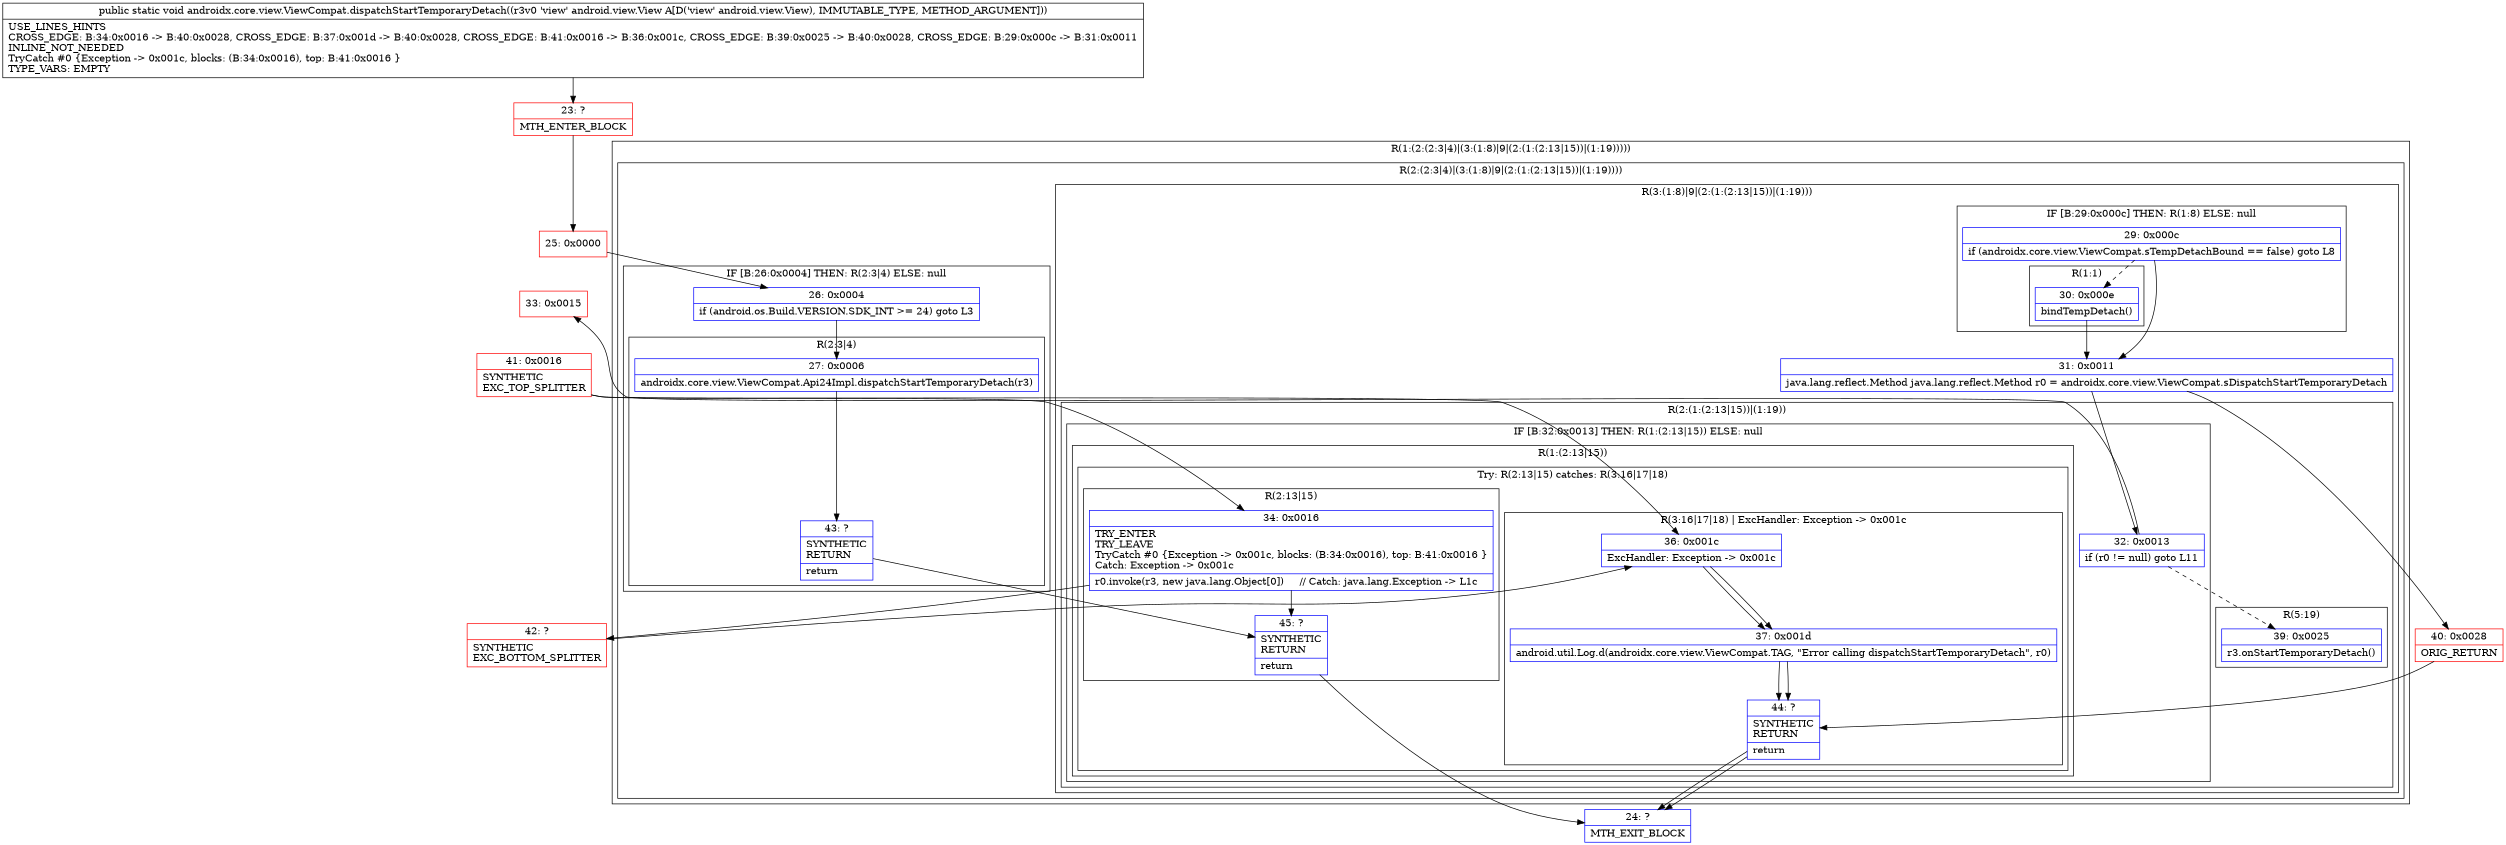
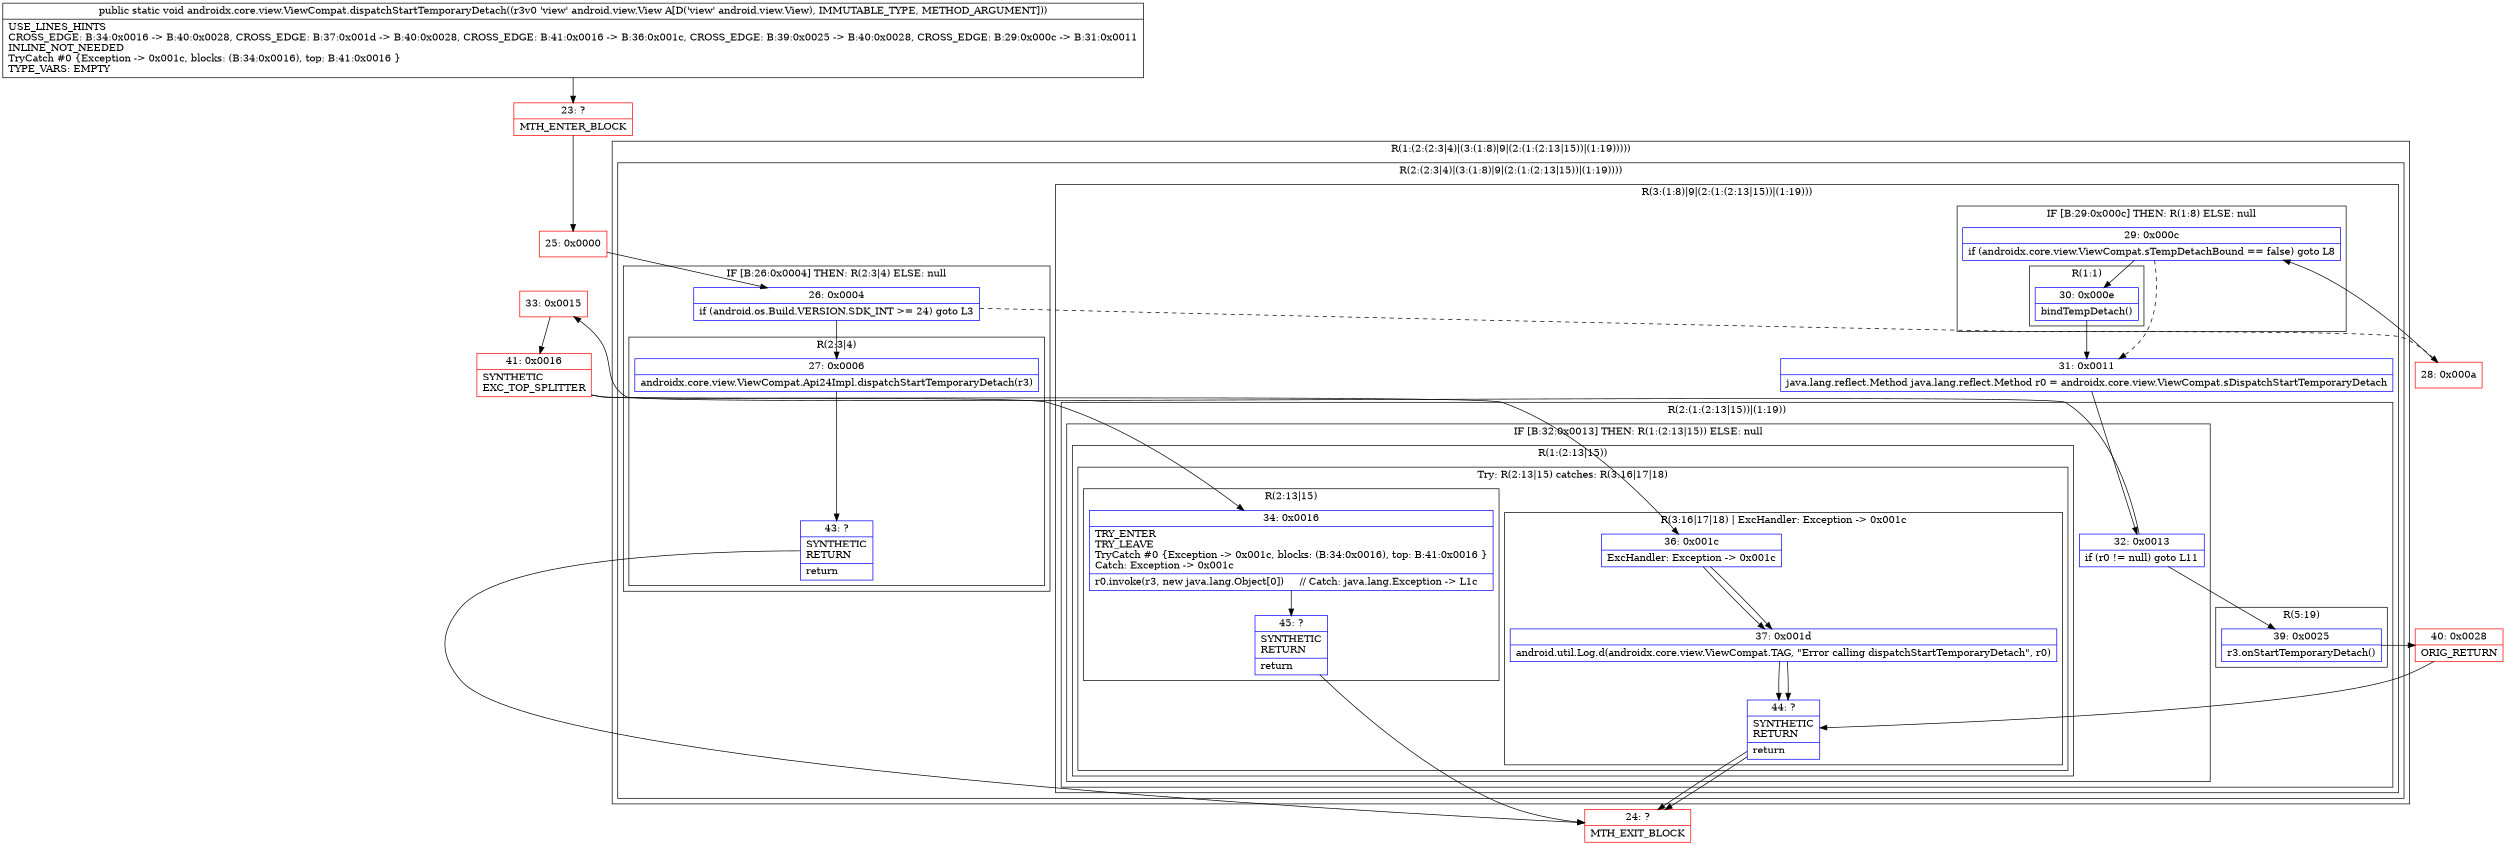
(2122, 272) -> (2122, 272)
(2154, 312) -> (2154, 312)
none -> (546, 332)
none -> (2449, 375)
(2330, 491) -> (2395, 645)
(2219, 596) -> (2219, 596)
(1126, 611) -> (799, 761)
(537, 645) -> none
(1638, 826) -> (1638, 826)
